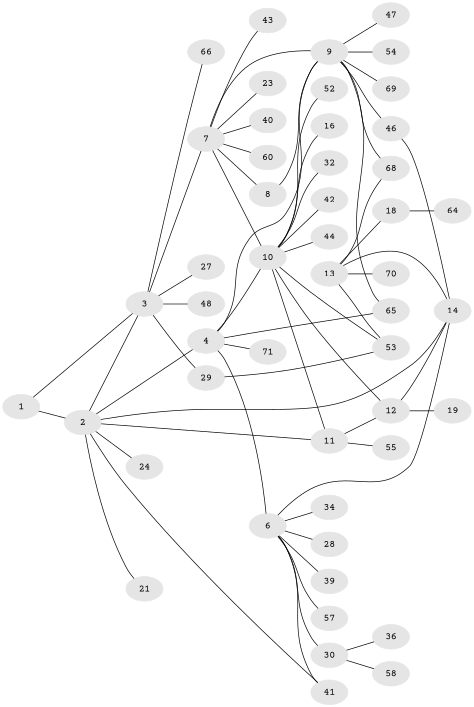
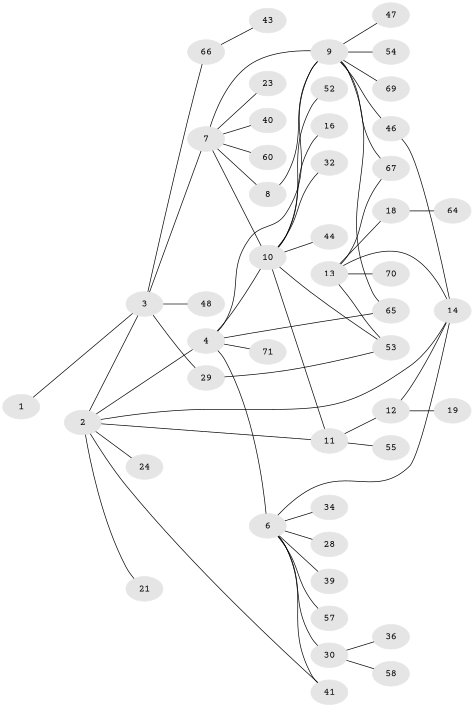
(232, 75) -> (237, 36)
(391, 168) -> (391, 168)
(329, 200) -> none
(206, 267) -> none
(324, 338) -> none
(52, 415) -> none
